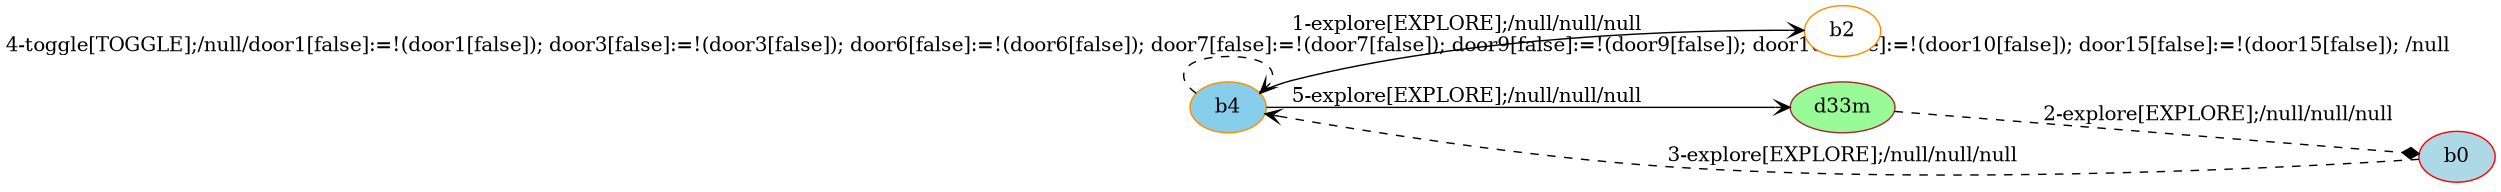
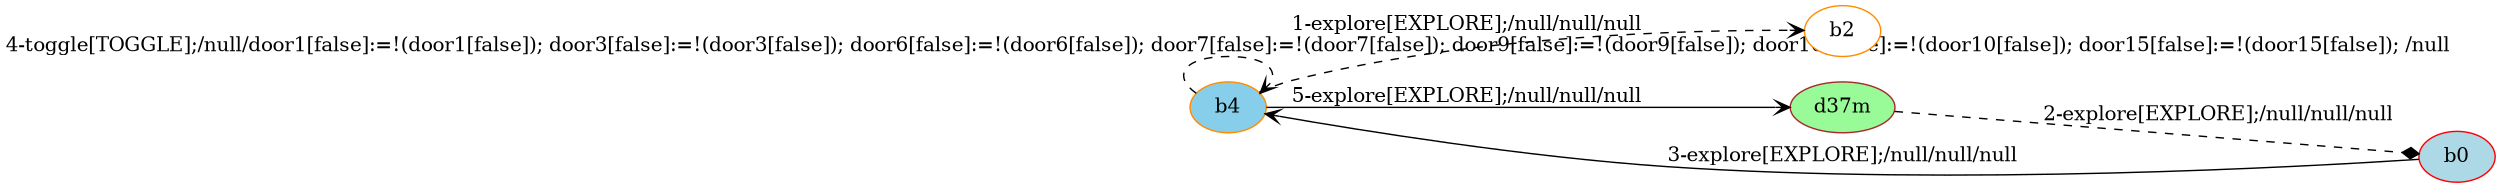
(1522, 43) -> (1522, 43)
(1843, 107) -> (1843, 107)
(1848, 174) -> (1848, 174)
